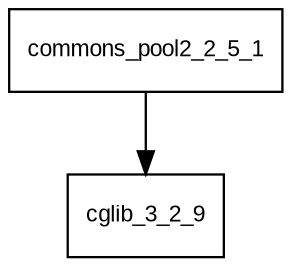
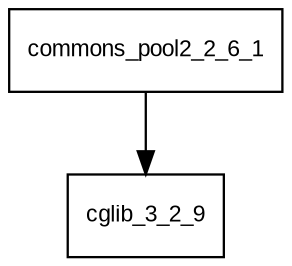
(146, 51) -> (146, 51)
